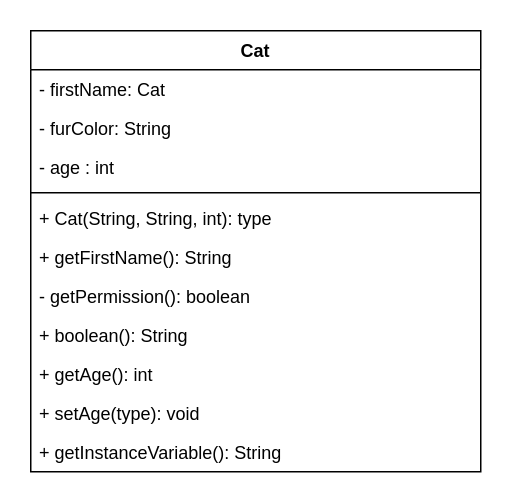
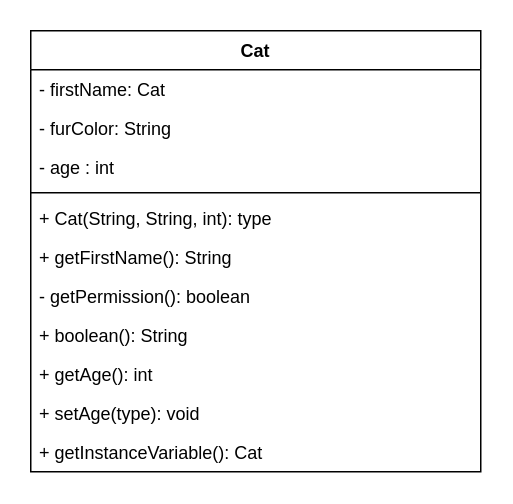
(181, 453) -> (168, 453)
